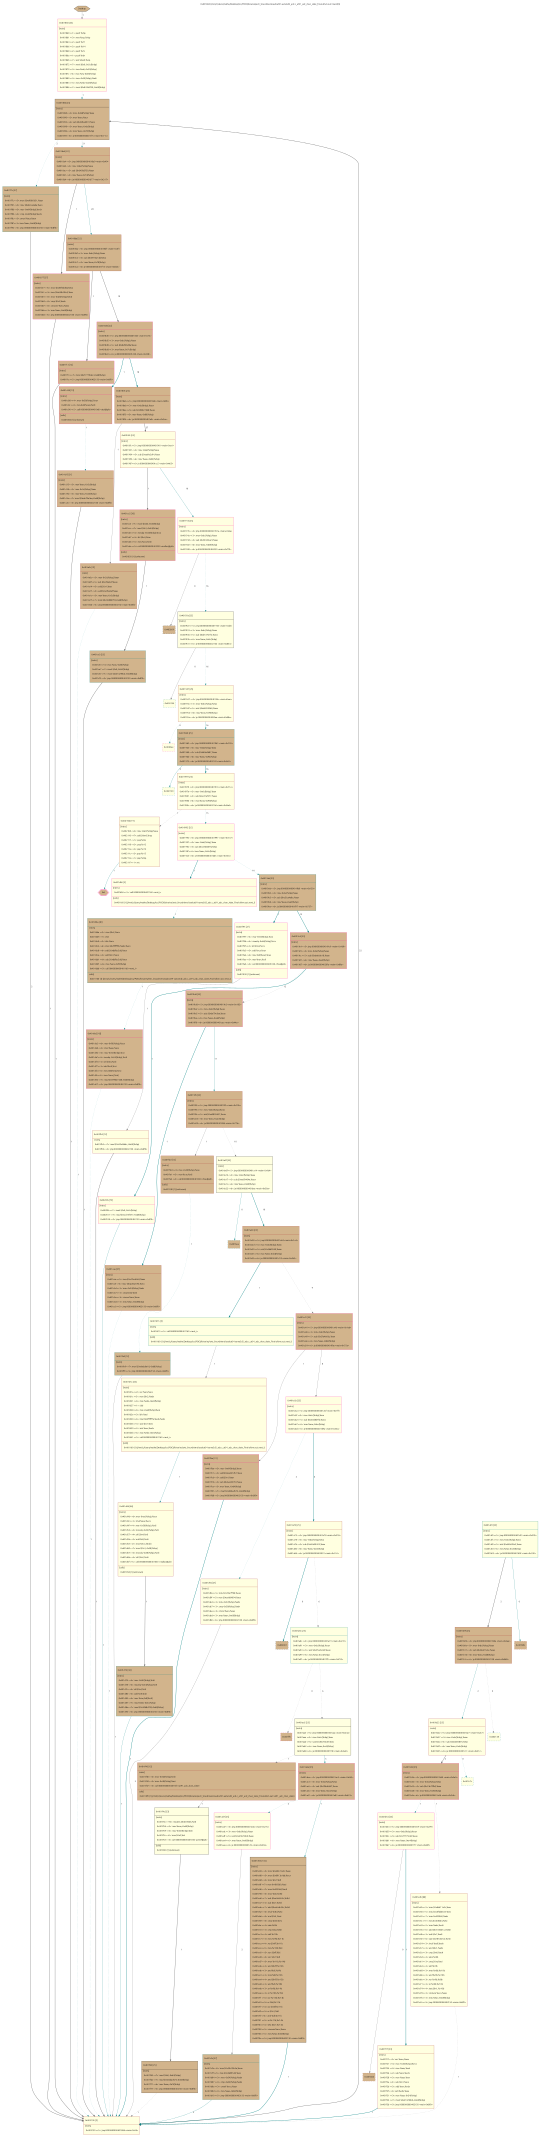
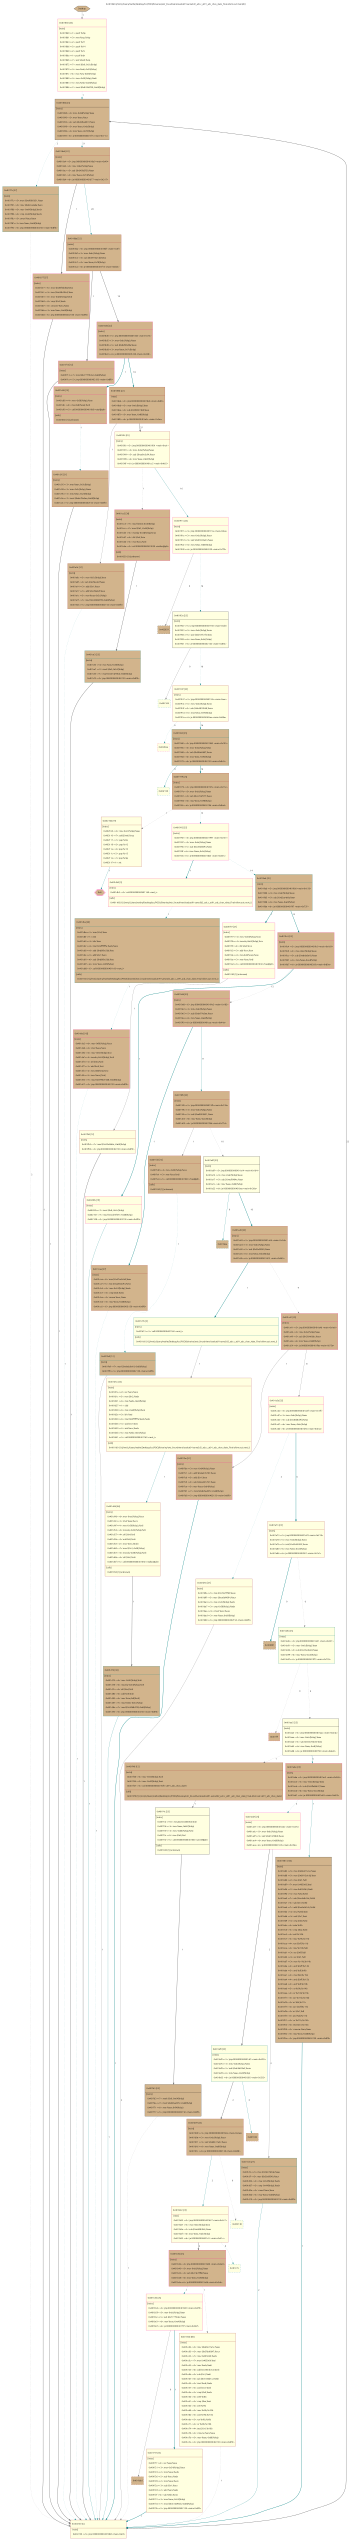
(148, 488) -> (142, 488)
(206, 791) -> (200, 791)
(31, 1192) -> (31, 1389)
none -> (256, 1947)
